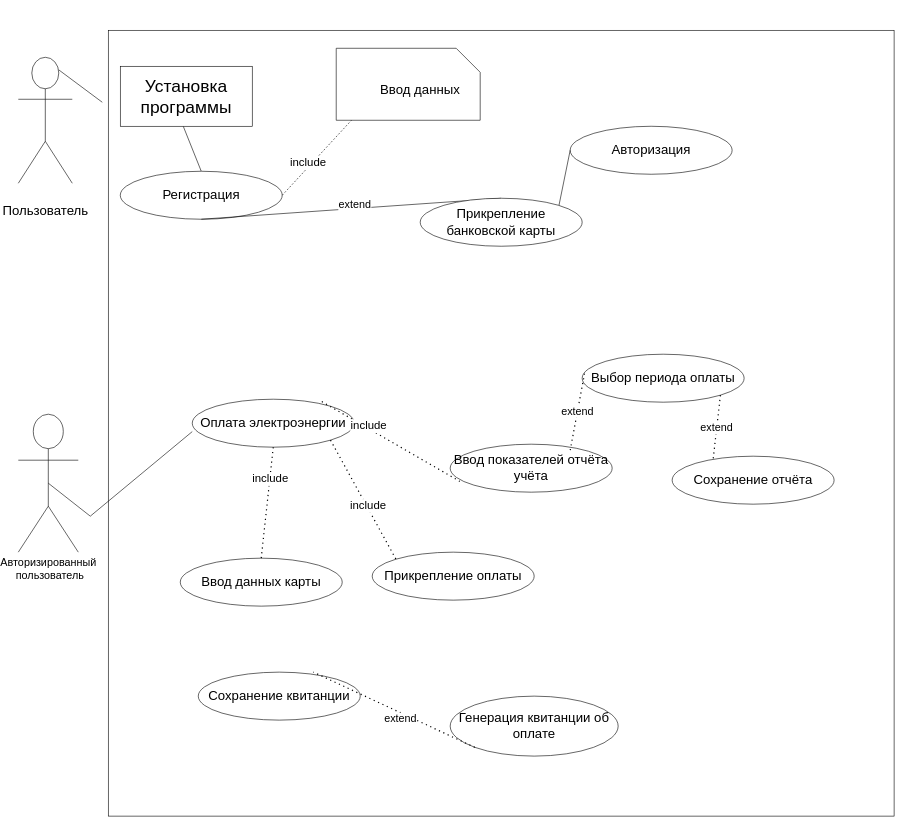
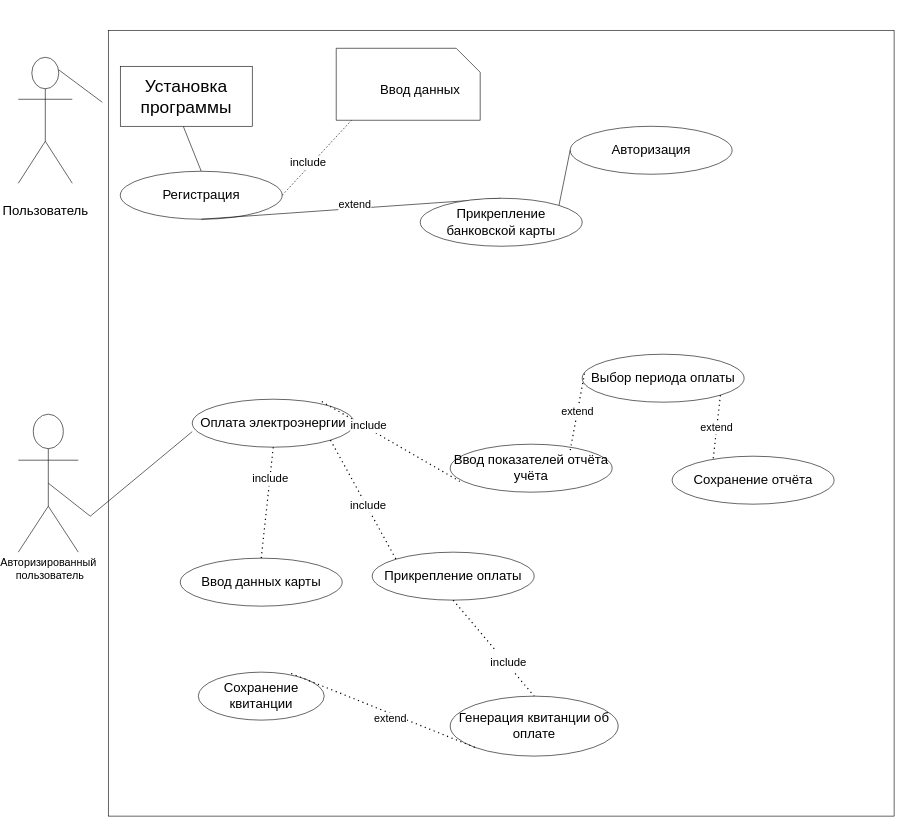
none -> (474, 625)
(279, 696) -> (261, 696)
